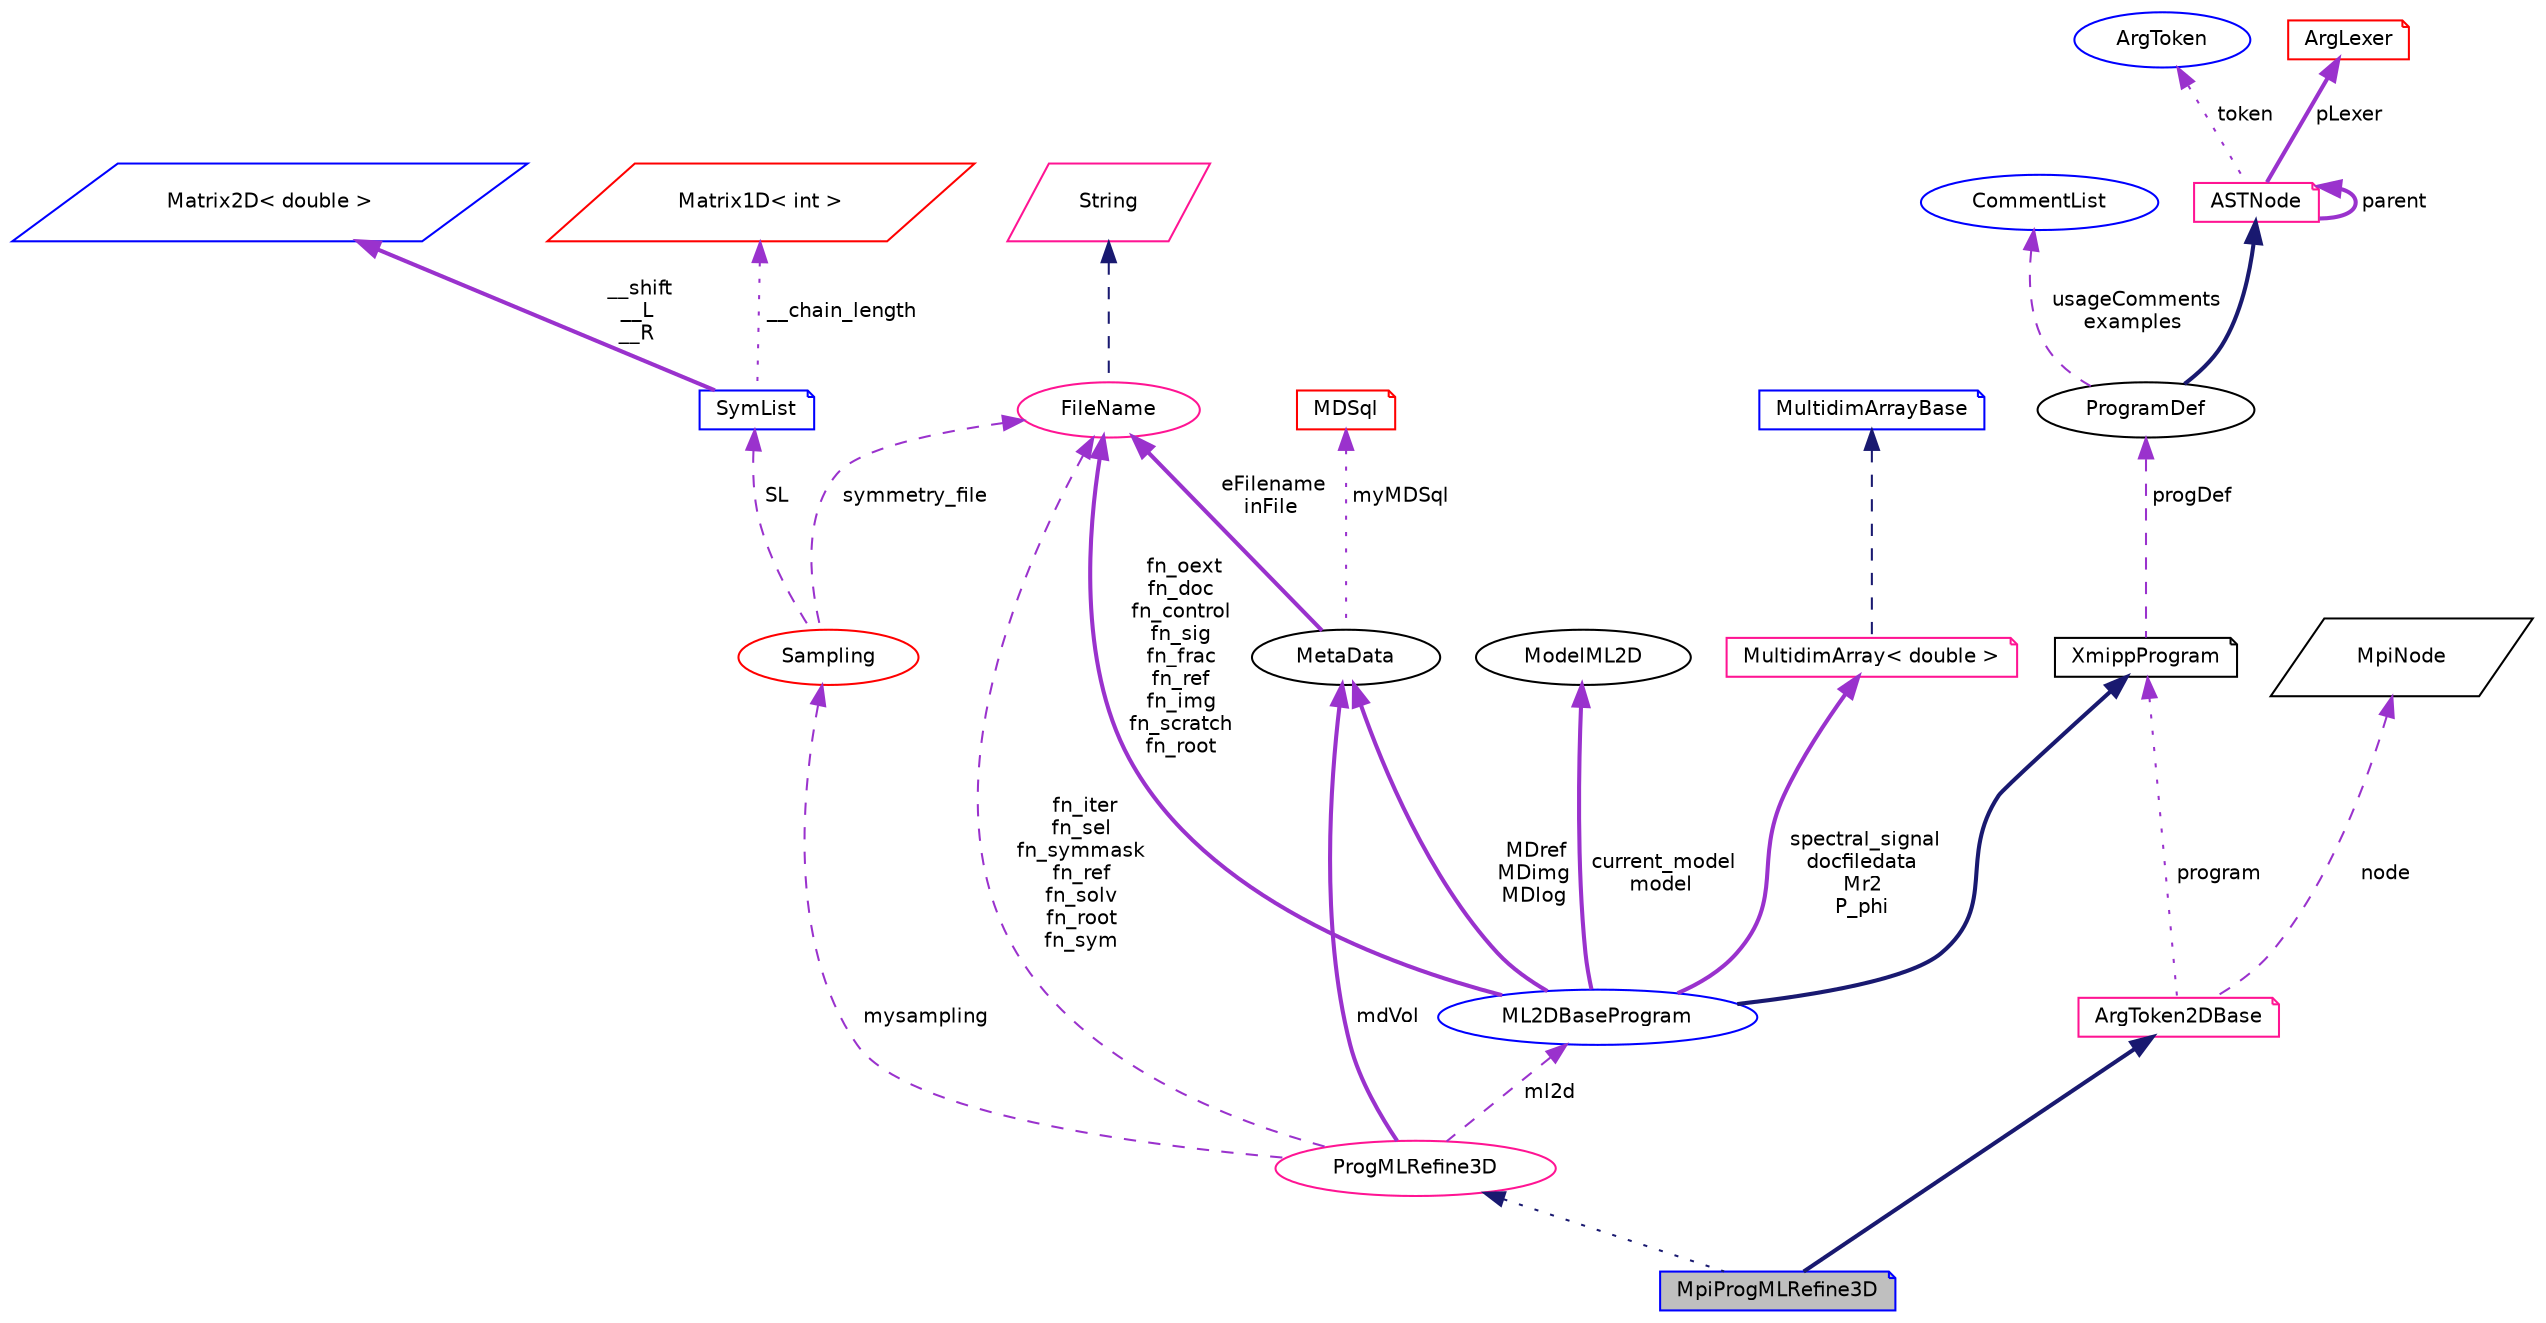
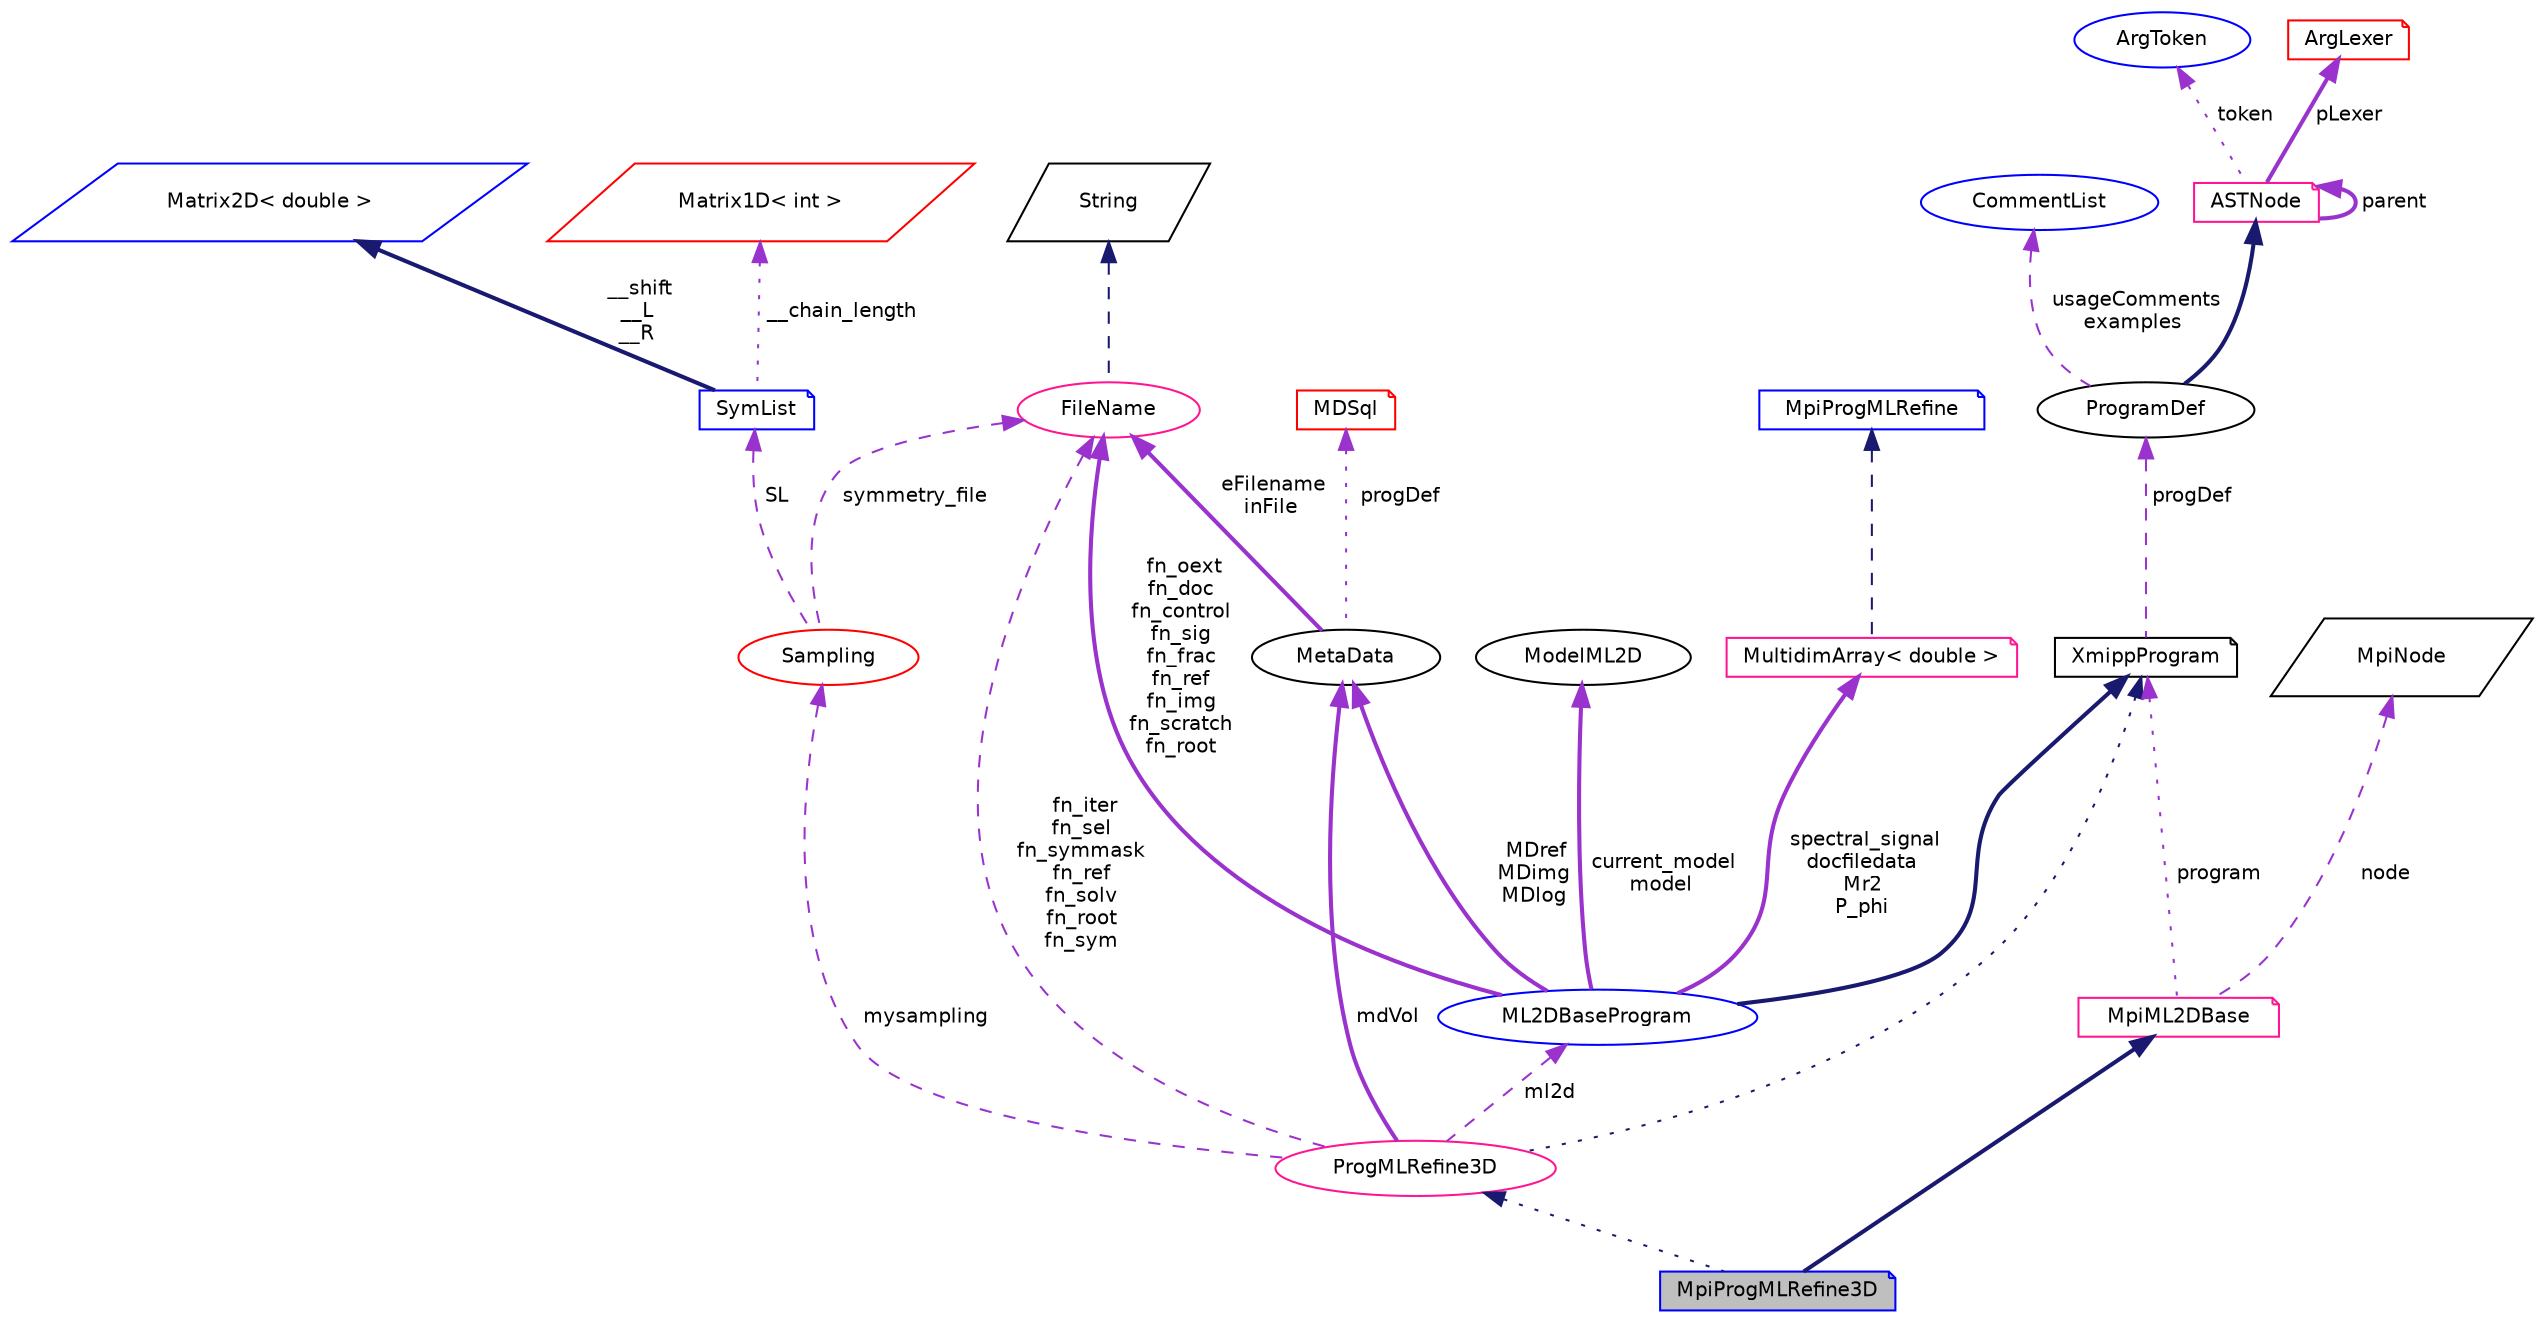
(1109, 202) -> (1109, 202)
(546, 320) -> (546, 320)
(1872, 410) -> (1872, 410)
(1398, 497) -> (1398, 497)
none -> (1905, 1017)
(2179, 1017) -> (2179, 1017)
